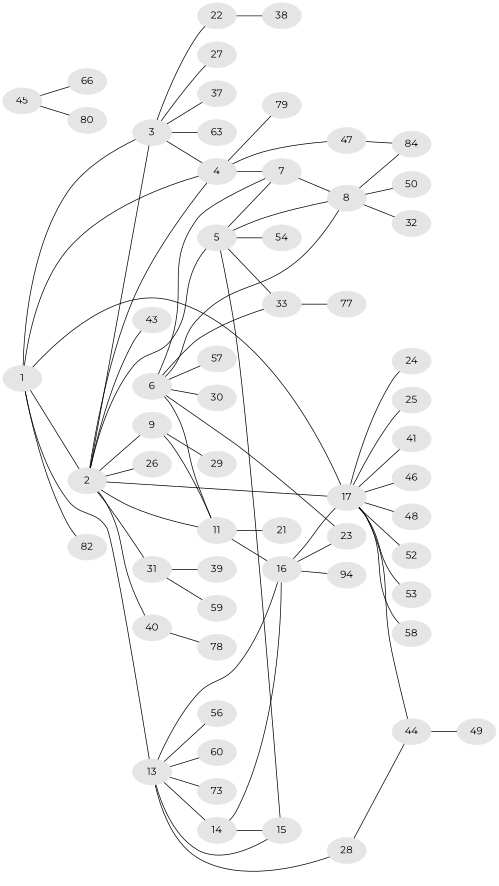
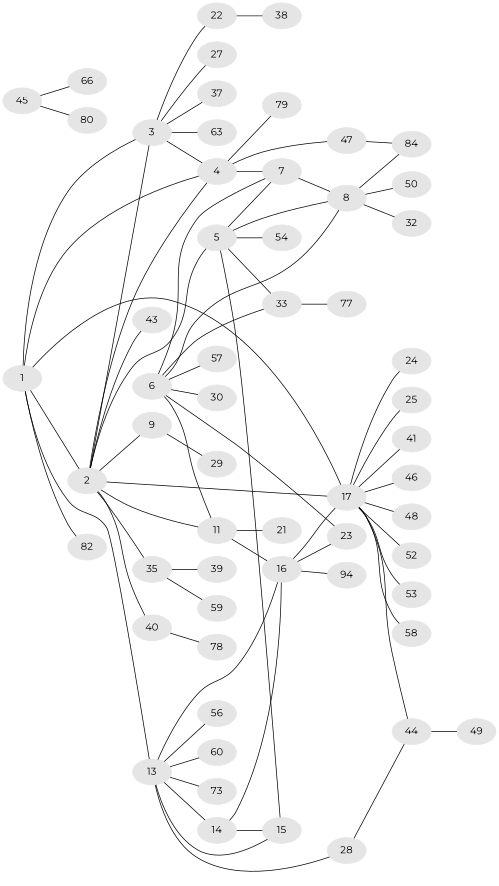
(152, 464) -> none
(189, 473) -> none
(152, 569) -> (152, 569)
